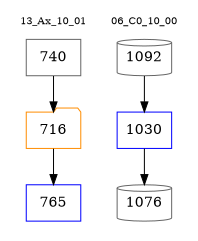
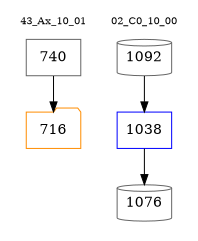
(54, 22) -> (54, 22)
(144, 22) -> (144, 22)
(144, 130) -> (144, 130)
(54, 203) -> none
